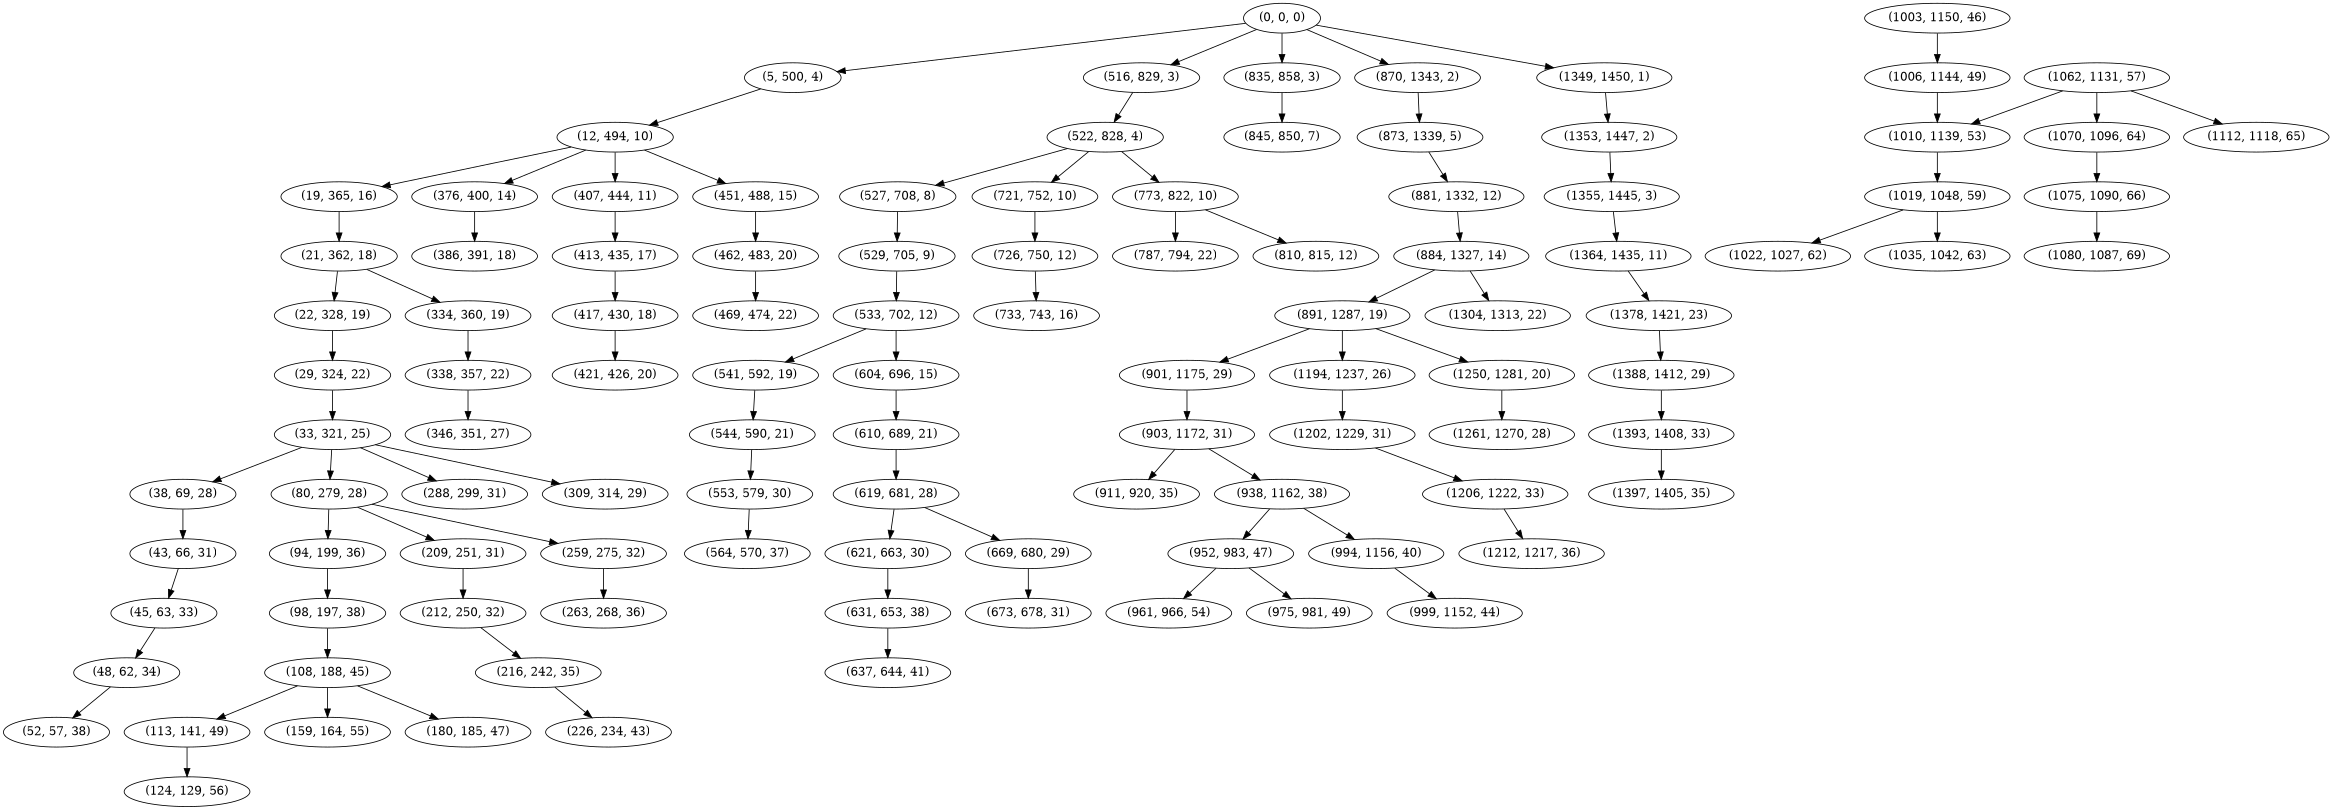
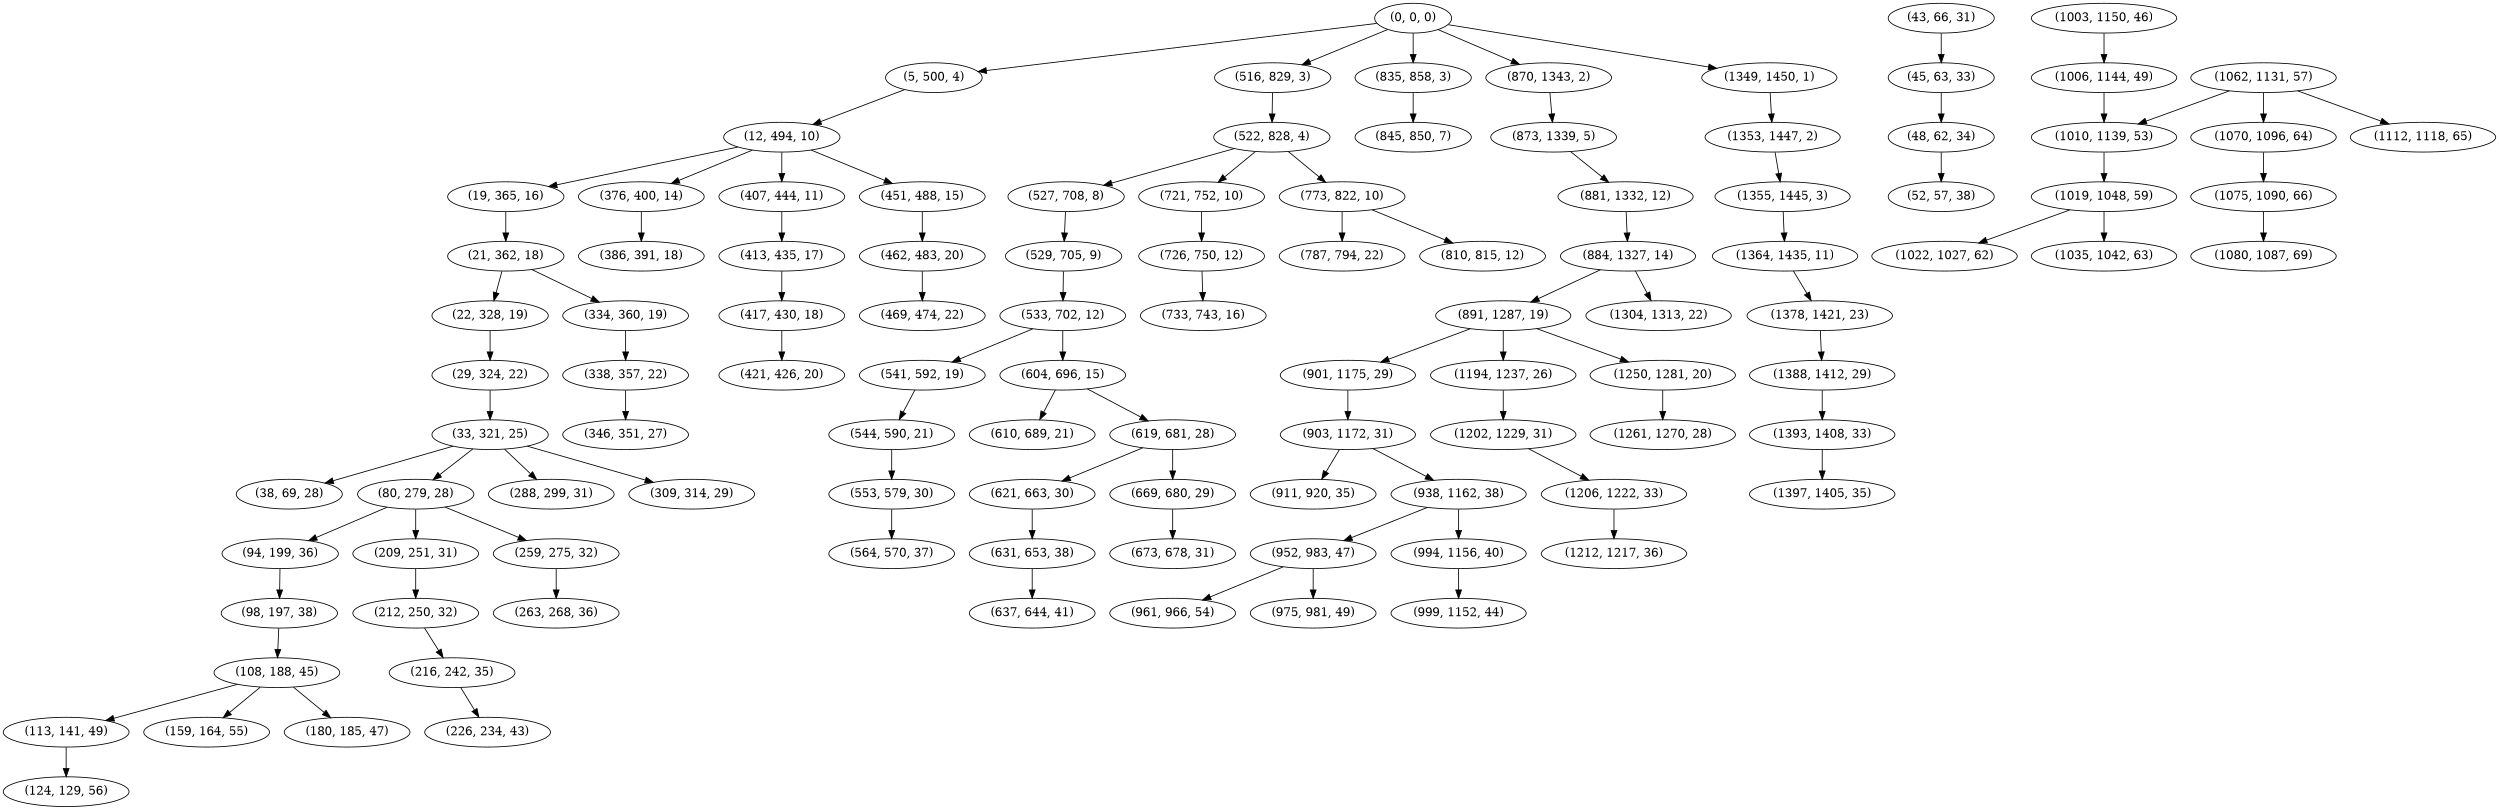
(896, 460) -> (1114, 403)
(183, 520) -> none
